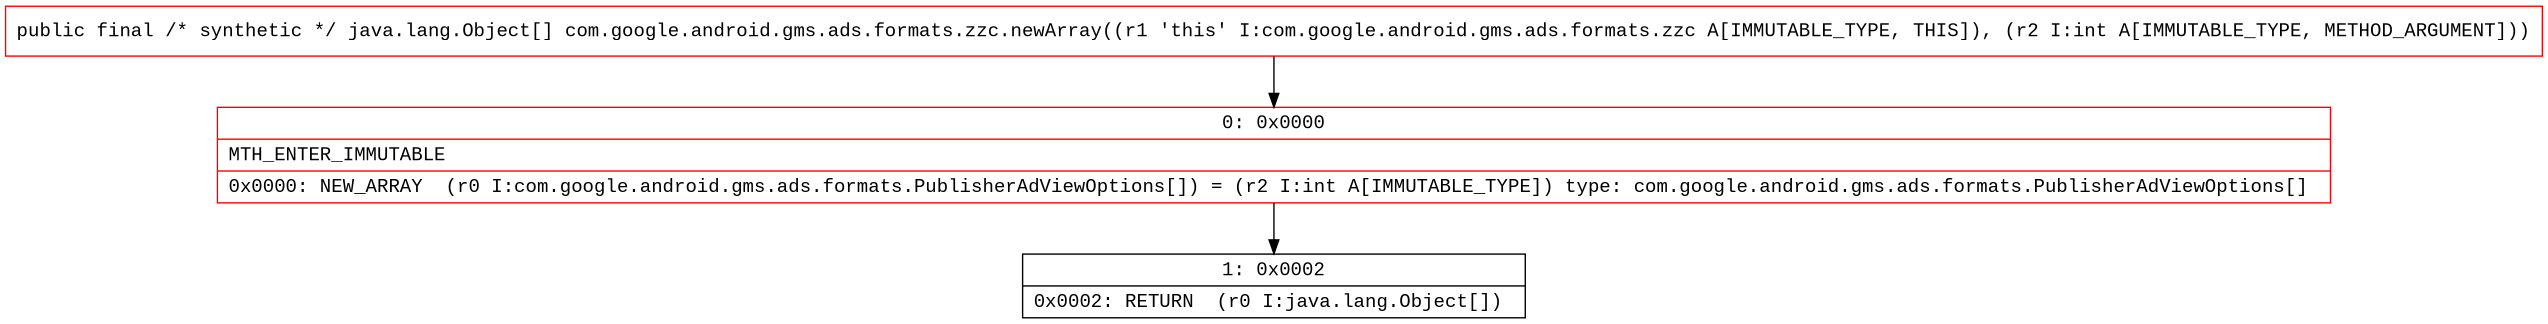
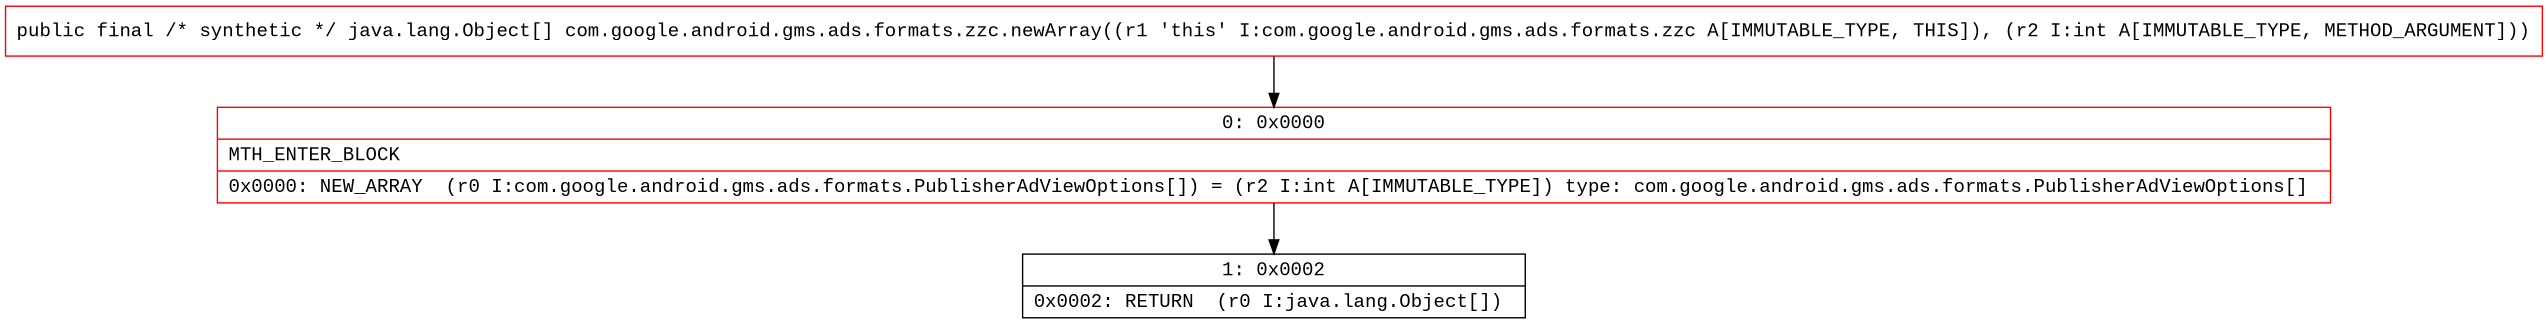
(337, 154) -> (314, 154)
